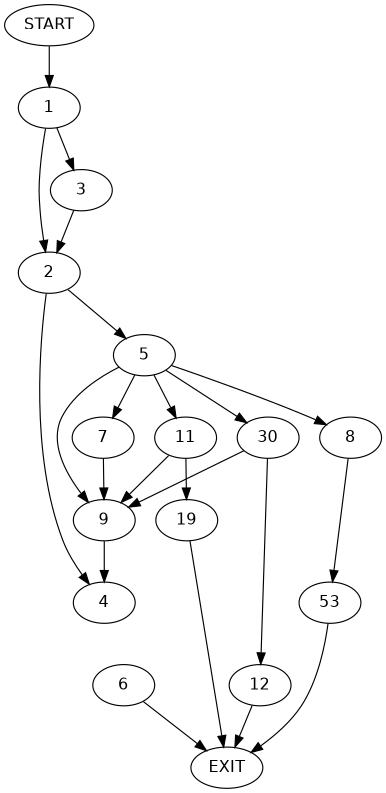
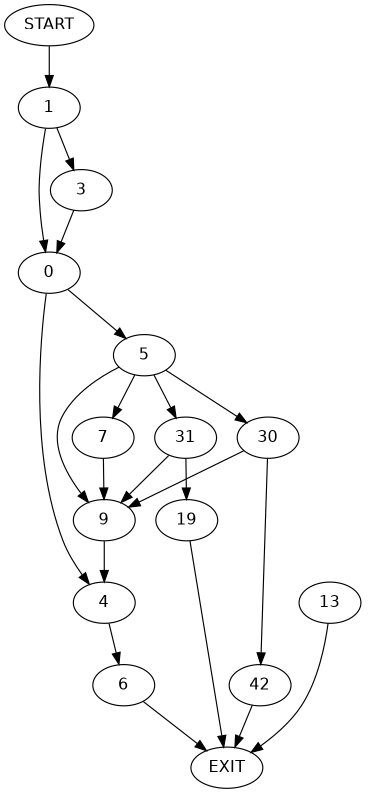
(49, 273) -> (49, 273)
(186, 438) -> (186, 438)
(351, 438) -> none
(330, 603) -> (330, 603)
none -> (113, 638)
(260, 685) -> (260, 685)
